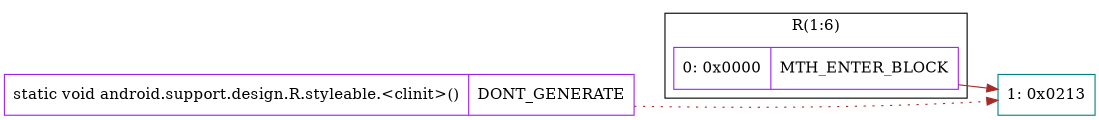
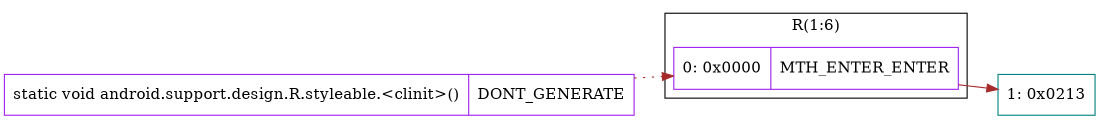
(865, 68) -> (865, 68)
(811, 107) -> (648, 77)
